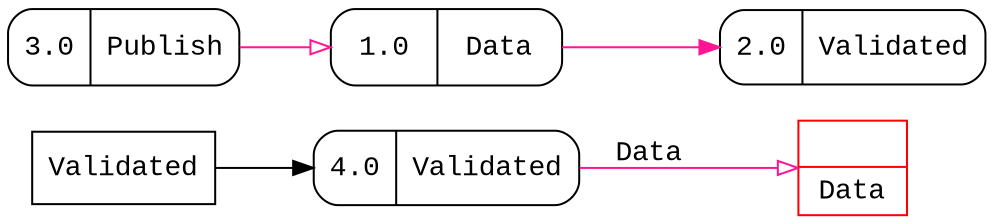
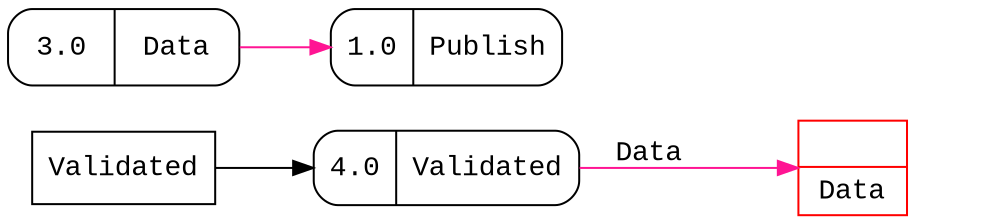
(165, 46) -> (177, 46)
(500, 46) -> (488, 46)
(275, 47) -> (275, 47)
(853, 47) -> none
(678, 168) -> (678, 168)
